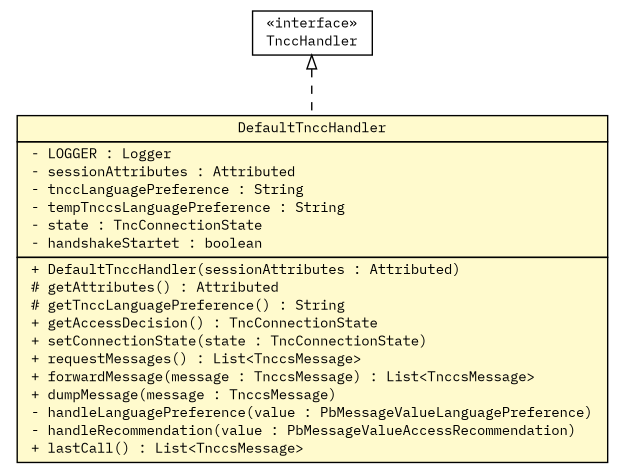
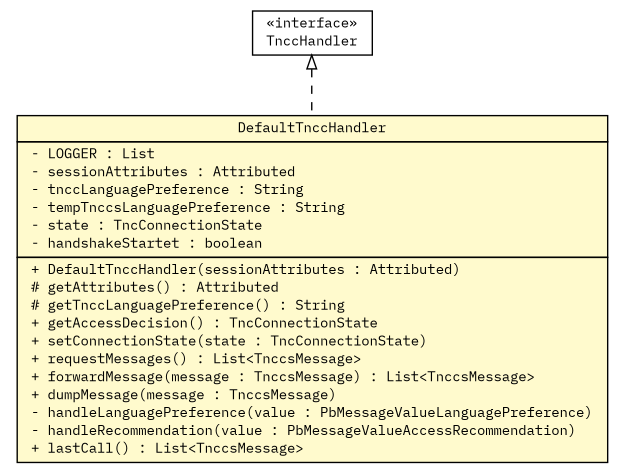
(102, 154) -> (94, 154)
